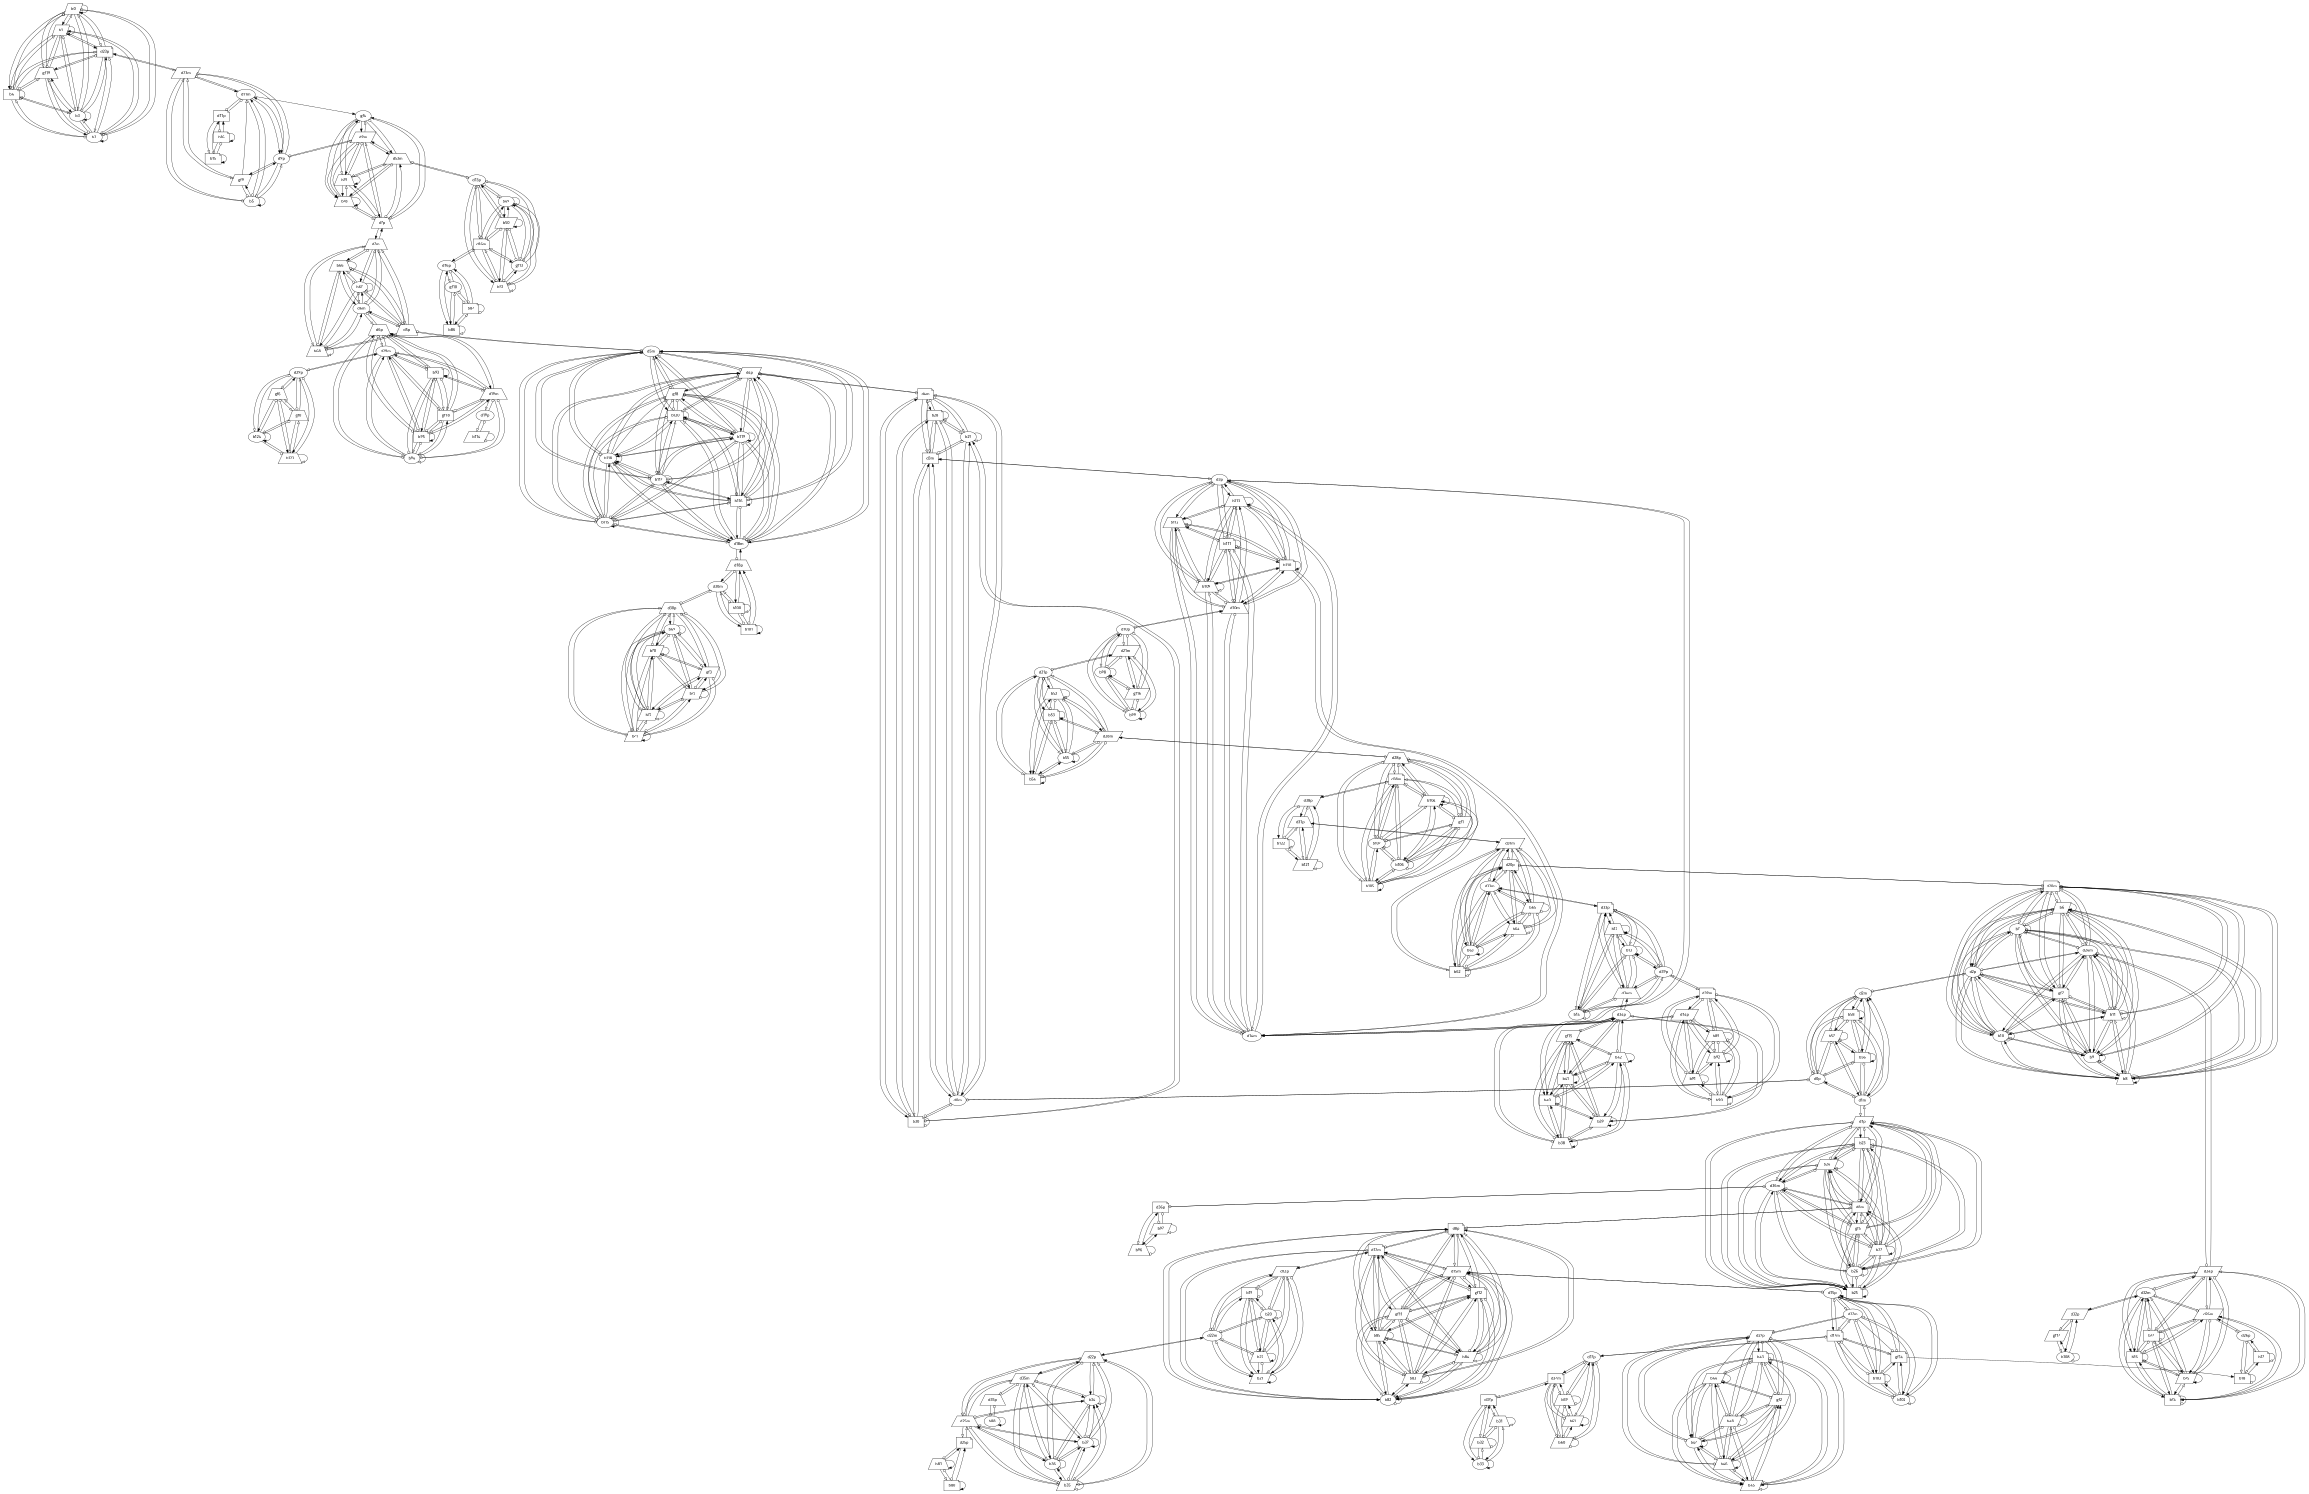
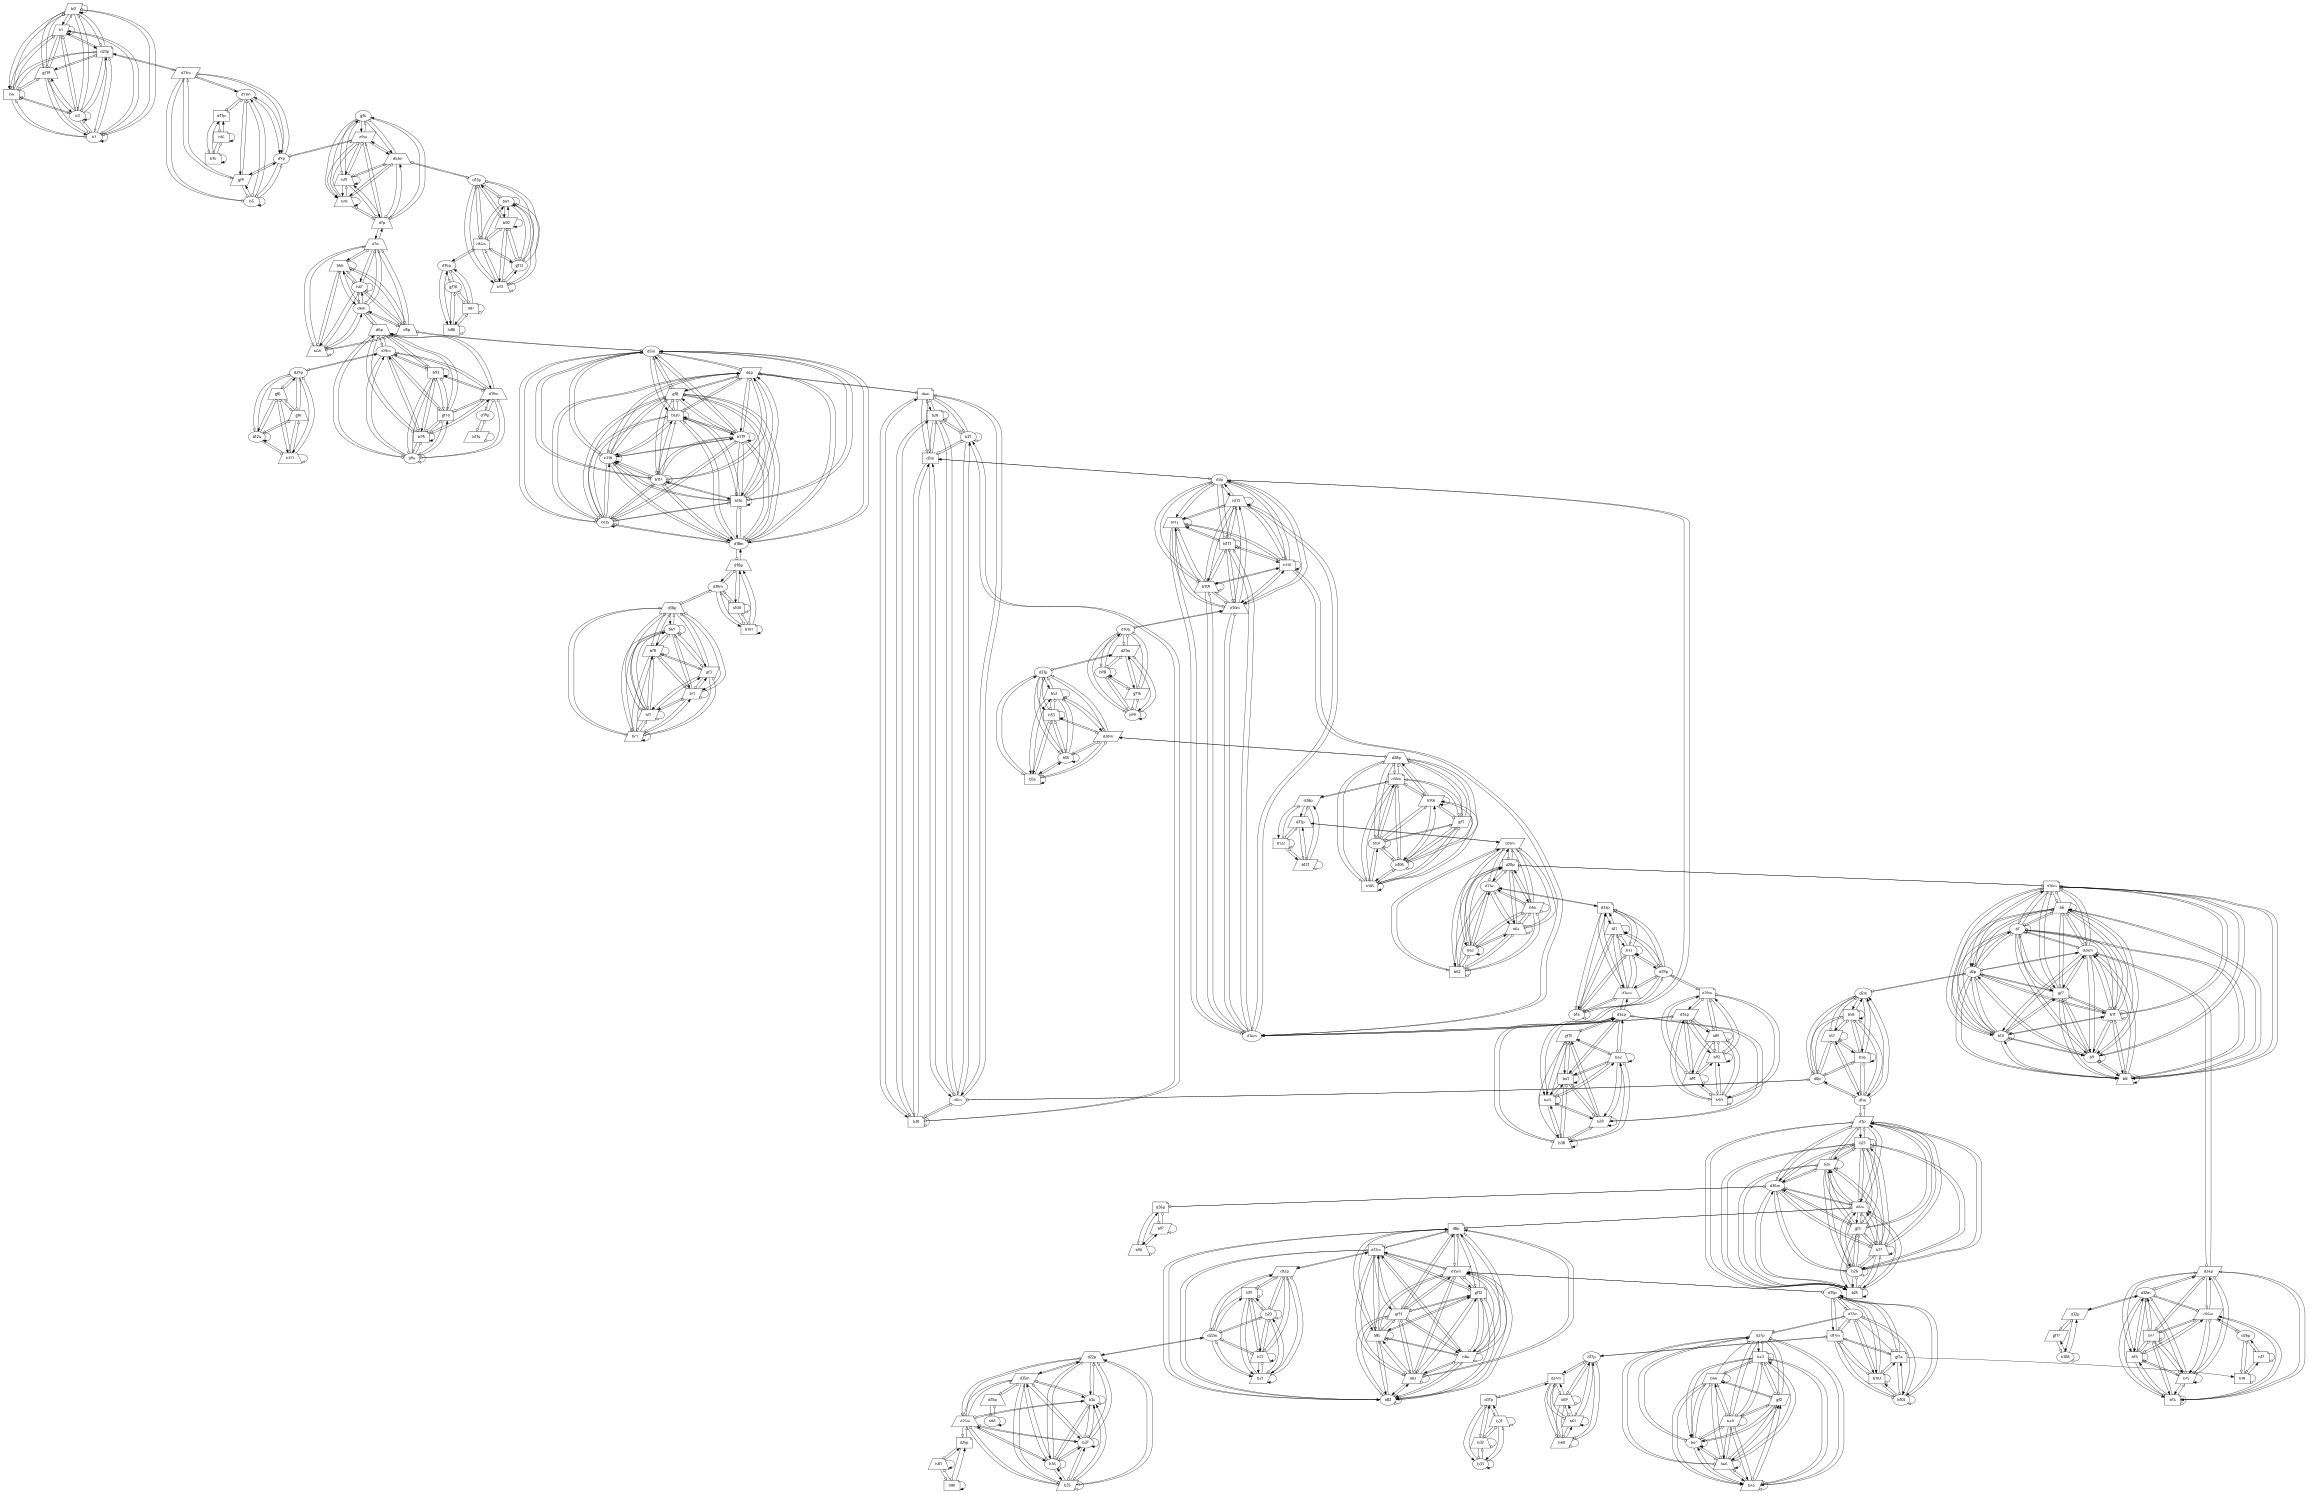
(304, 105) -> (242, 136)
none -> (635, 420)
(1537, 1086) -> none
